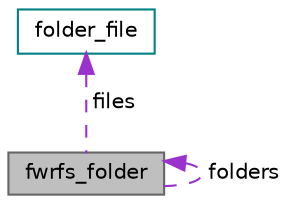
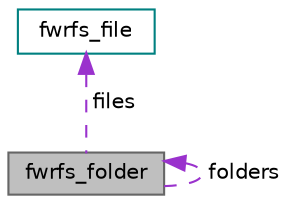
(86, 32) -> (86, 32)
